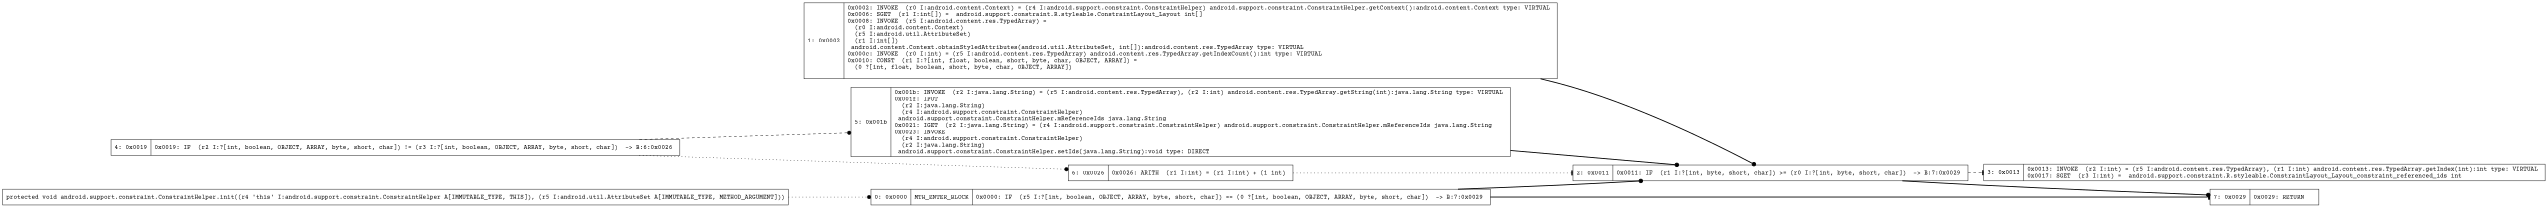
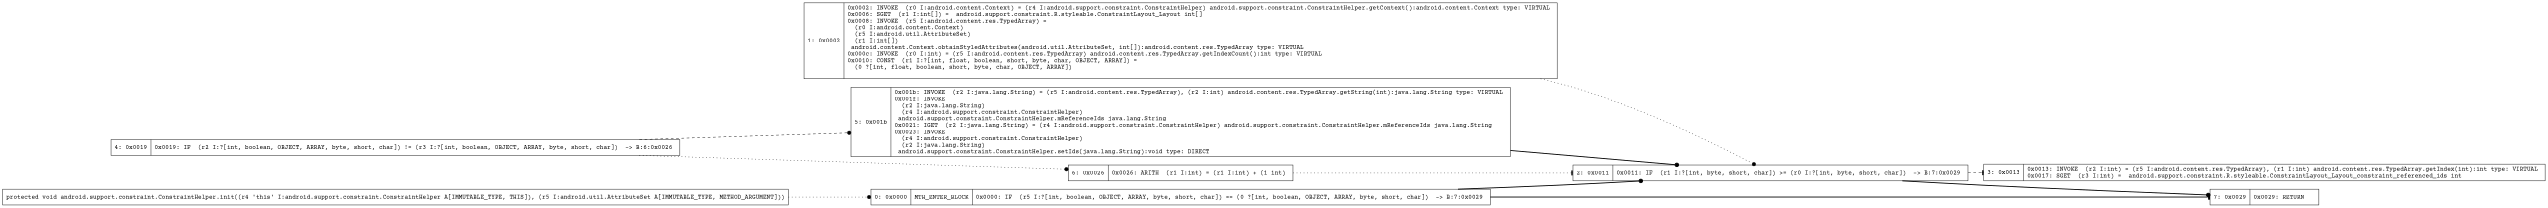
(920, 99) -> (924, 99)
(1649, 115) -> (1649, 115)
